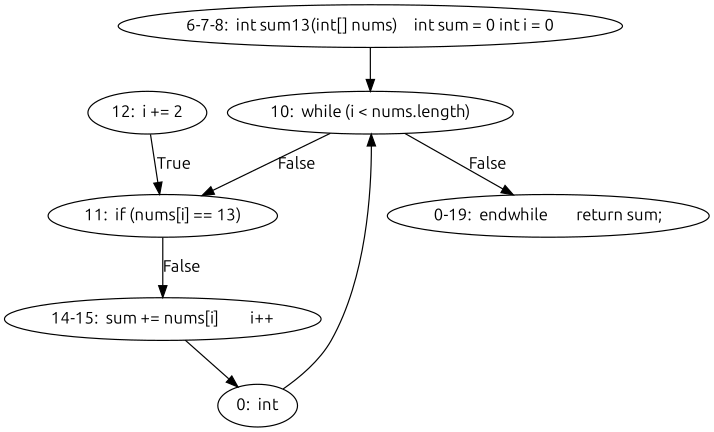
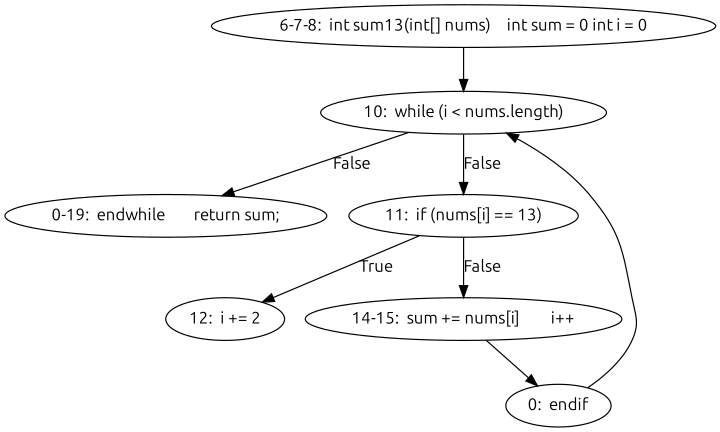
(154, 158) -> (346, 267)
(258, 406) -> (558, 406)
